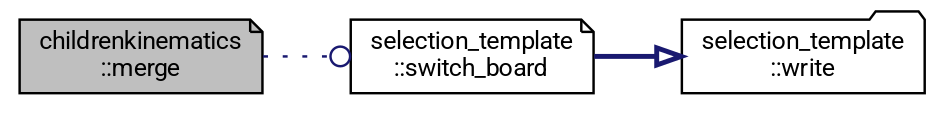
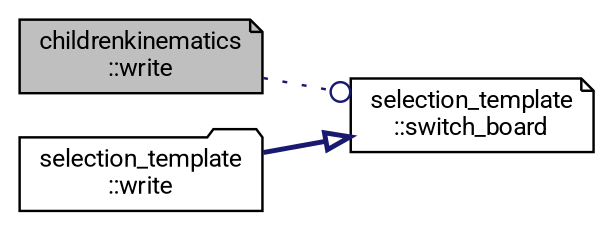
(141, 56) -> (141, 56)
(625, 56) -> (294, 147)
